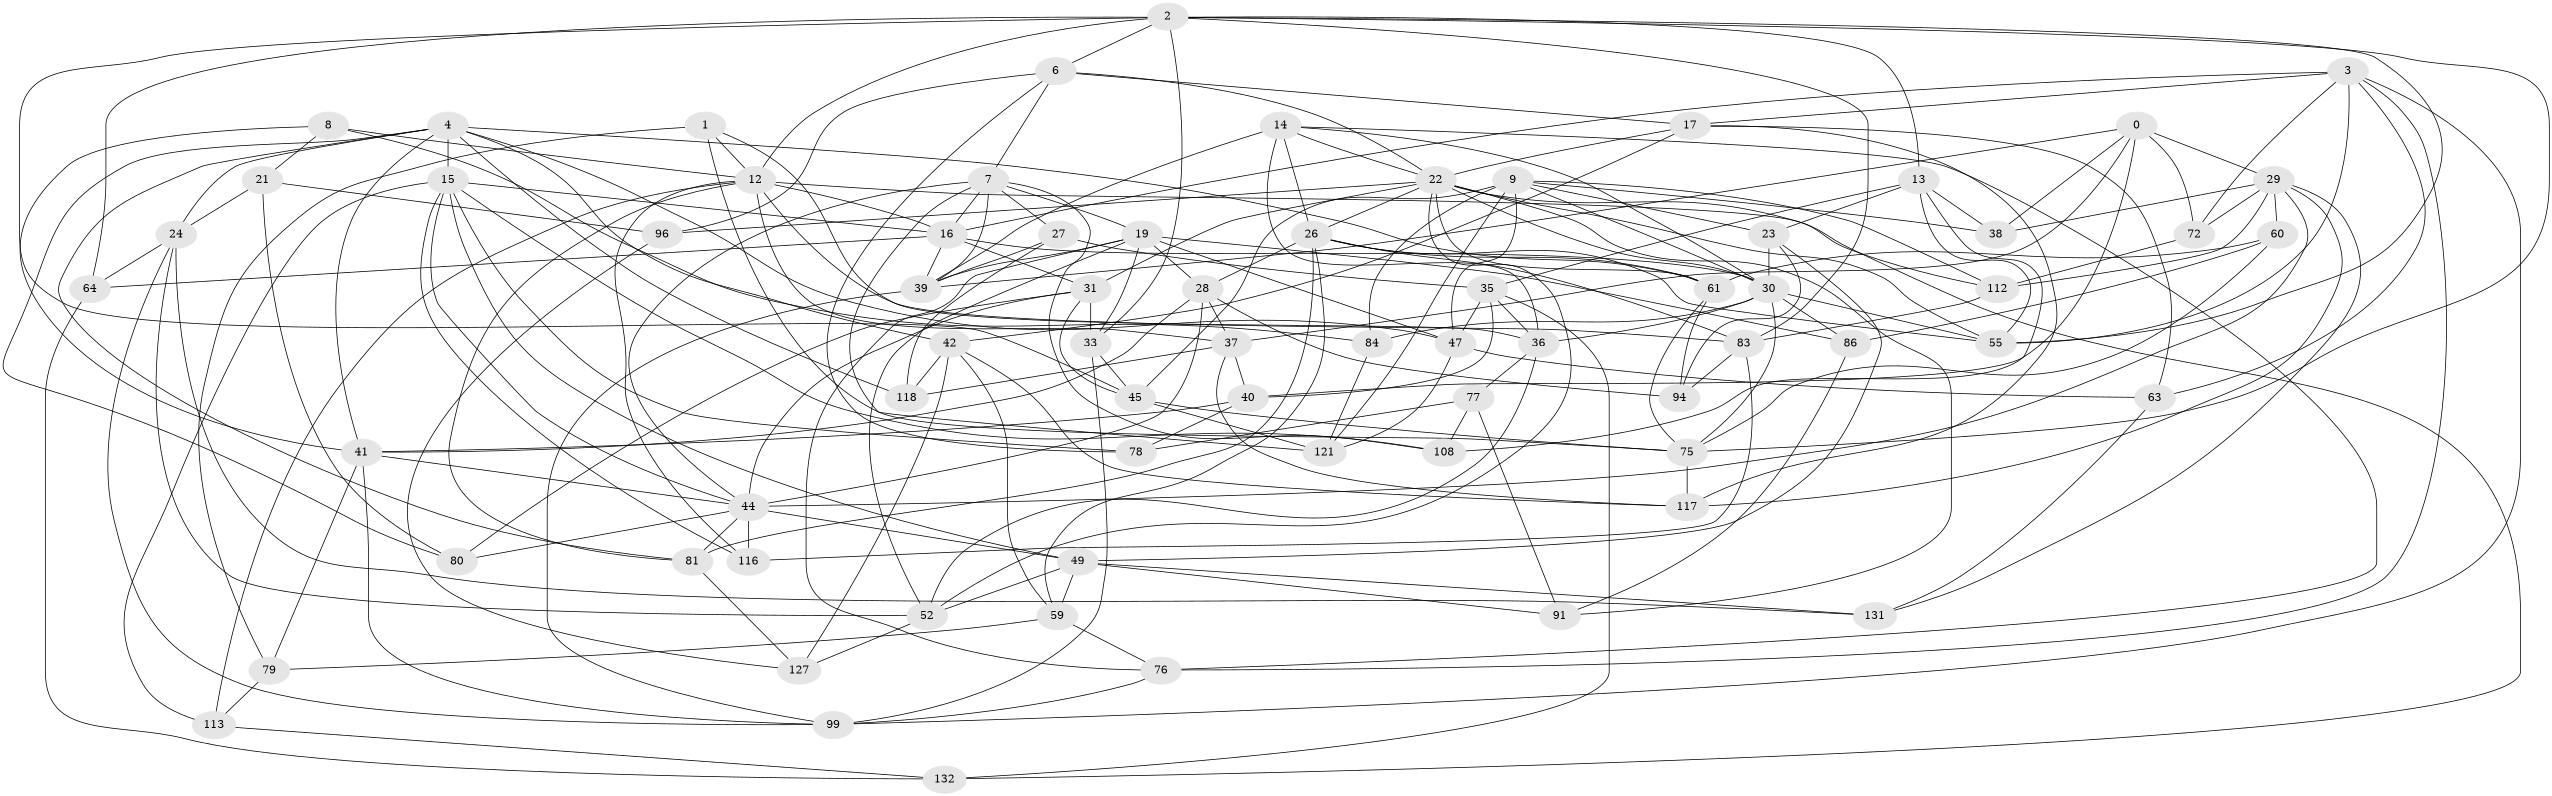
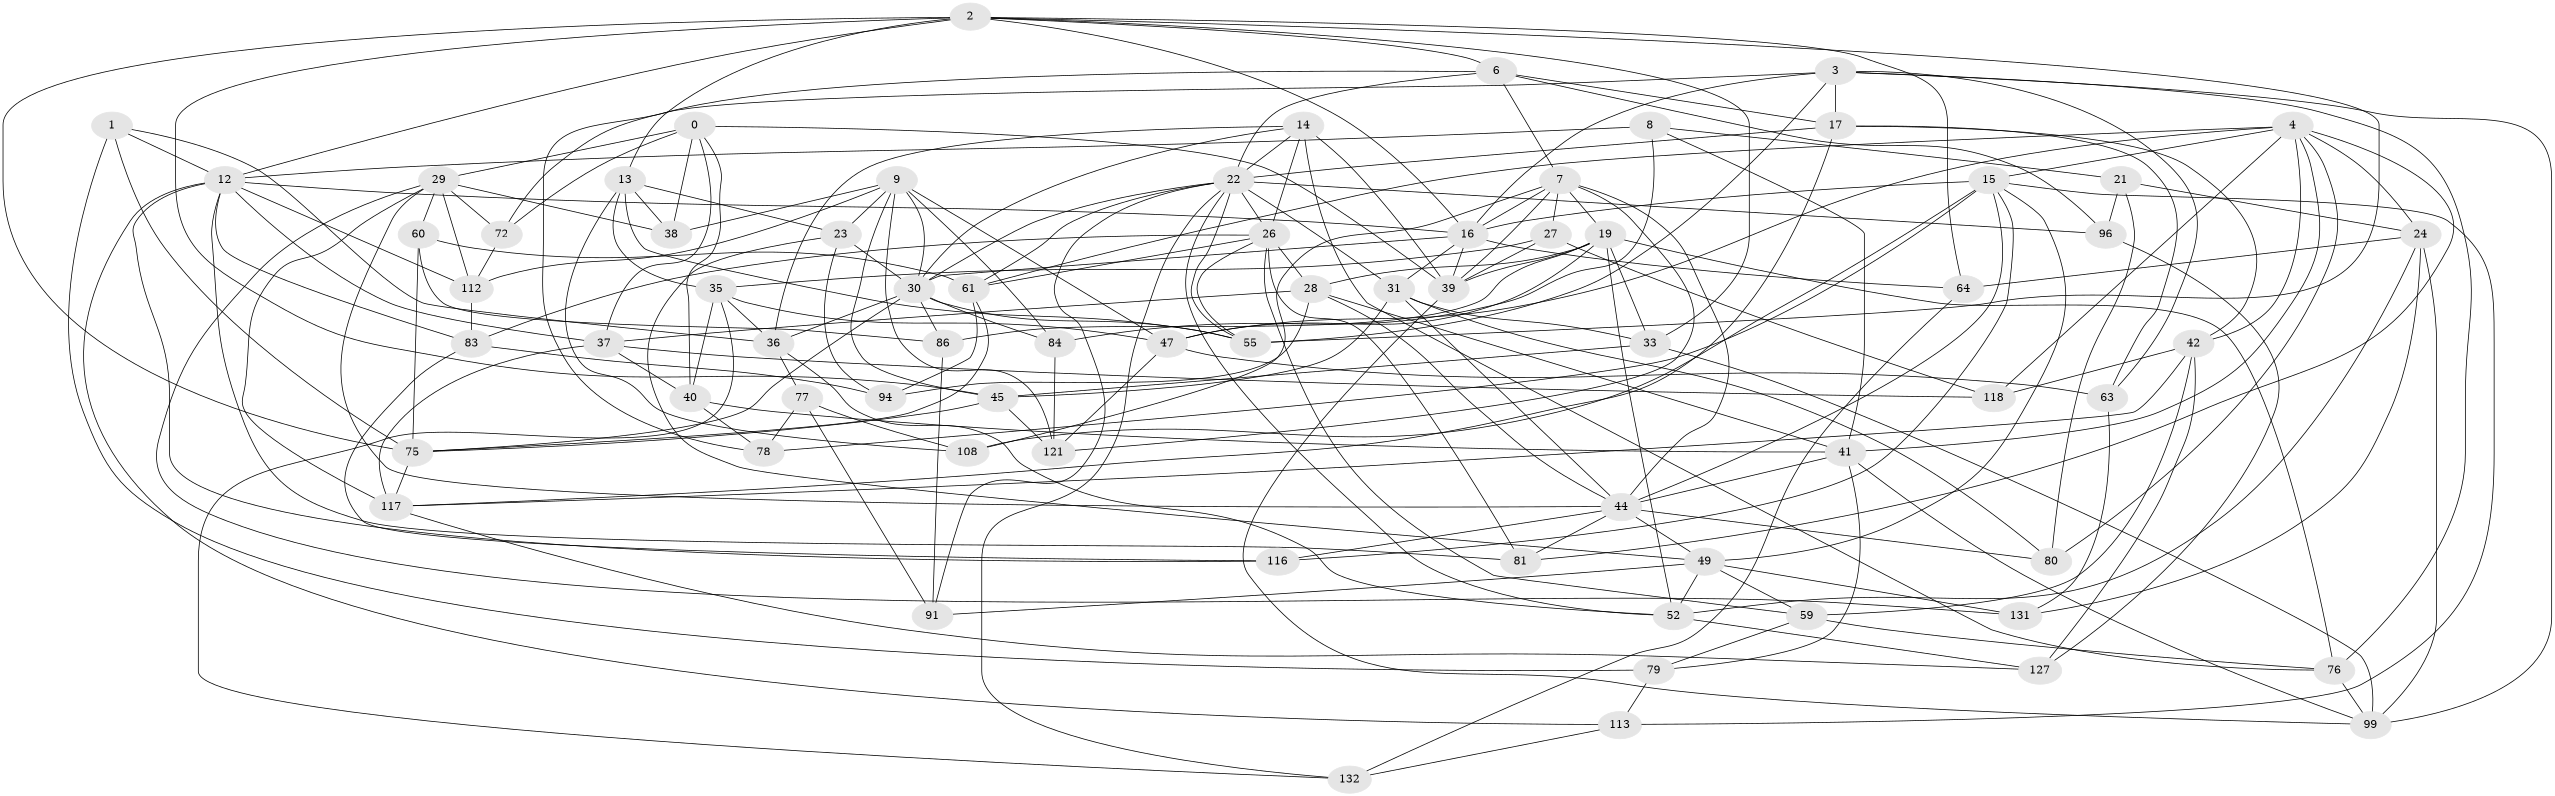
(1662, 59) -> (1258, 80)
(750, 620) -> (1207, 655)
